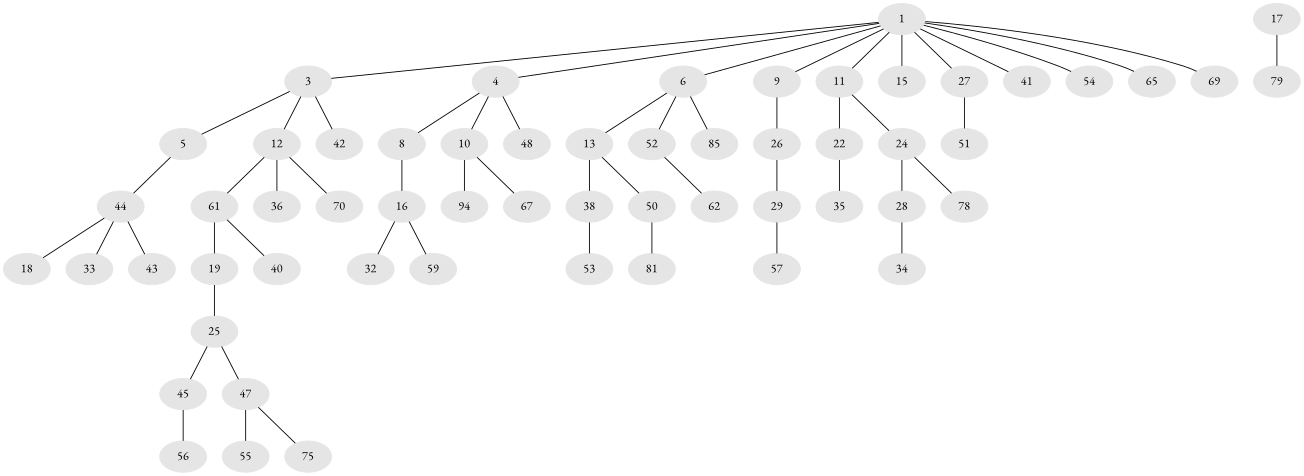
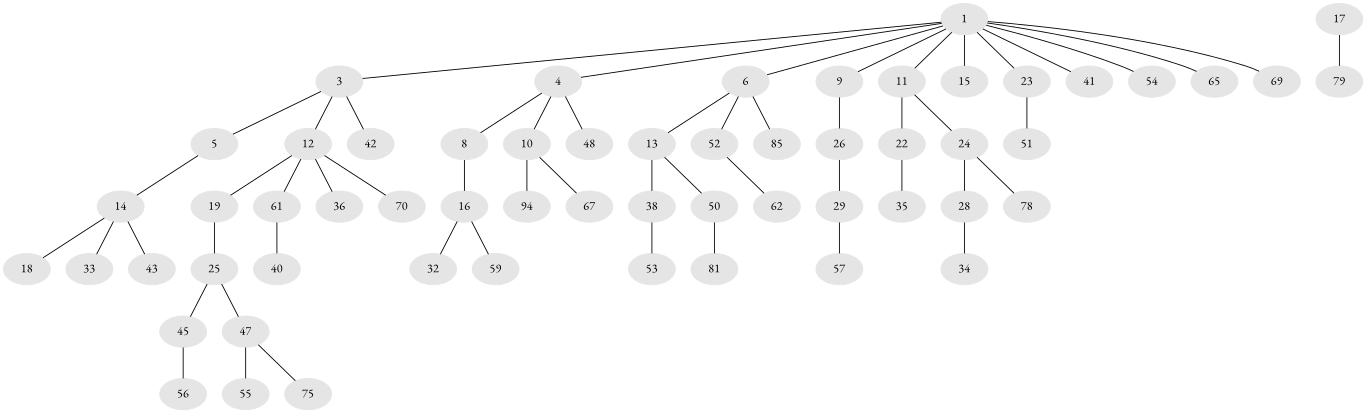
(964, 82) -> (1027, 82)
(121, 207) -> (121, 207)
(214, 238) -> (261, 175)
